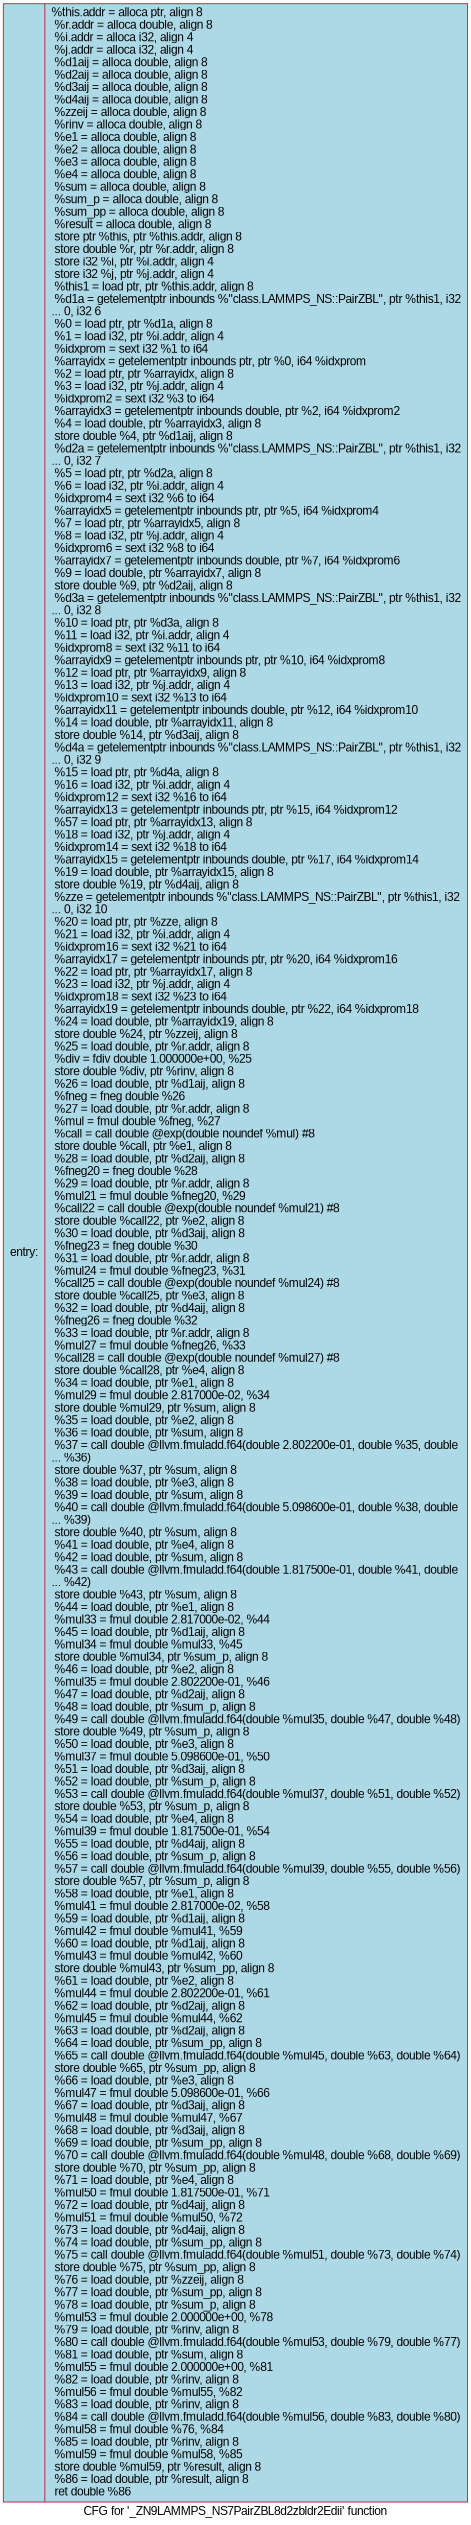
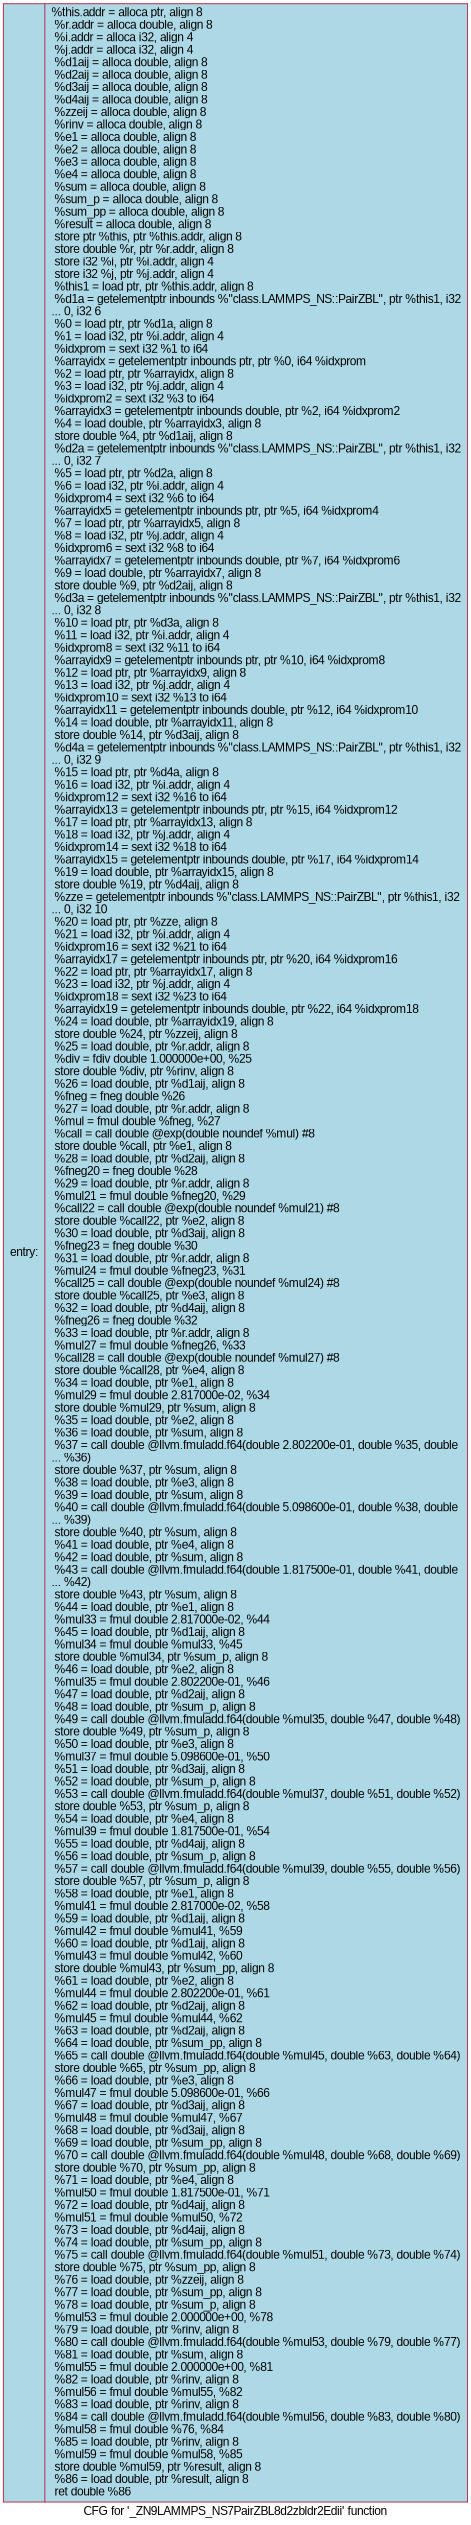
(152, 823) -> (152, 823)
